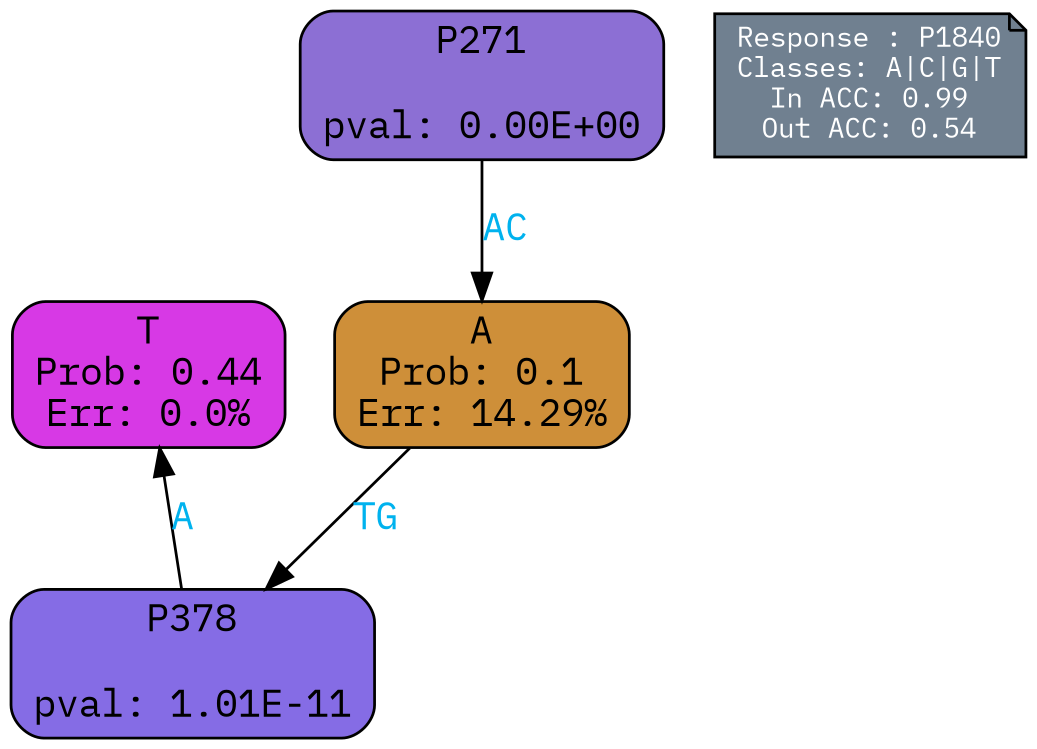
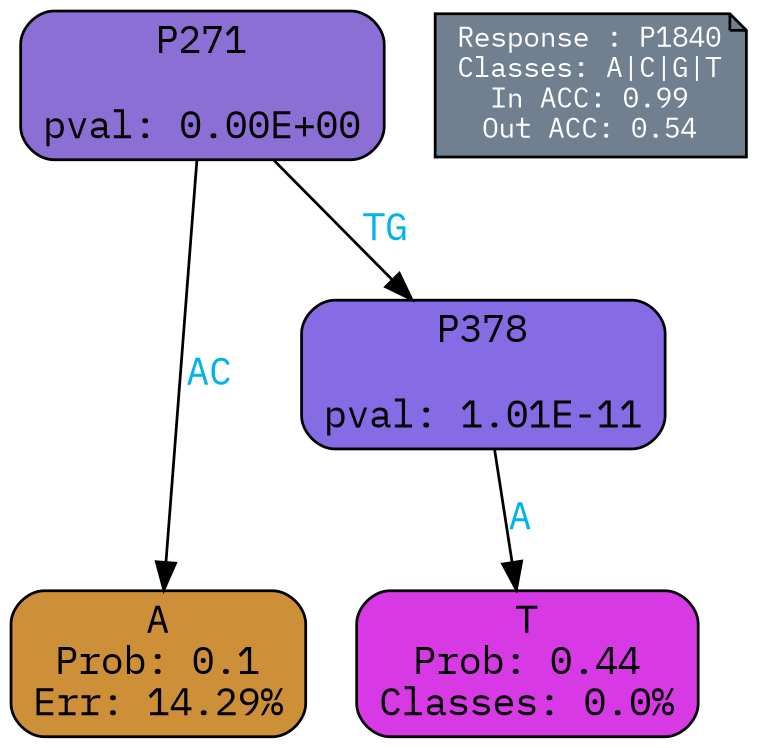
(149, 375) -> (527, 664)
(348, 509) -> (333, 220)
